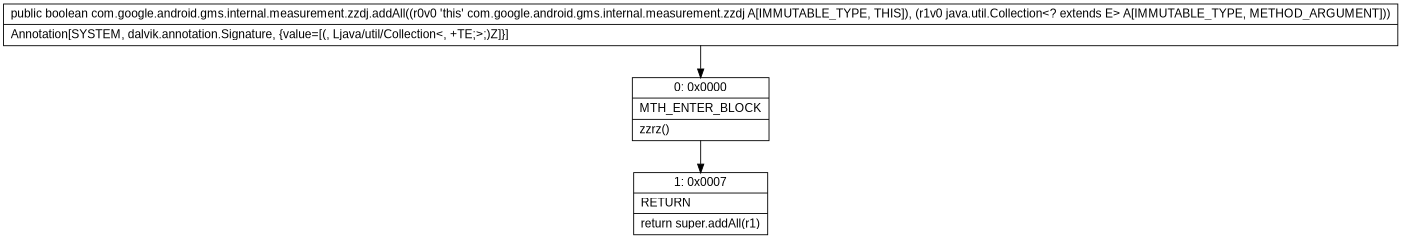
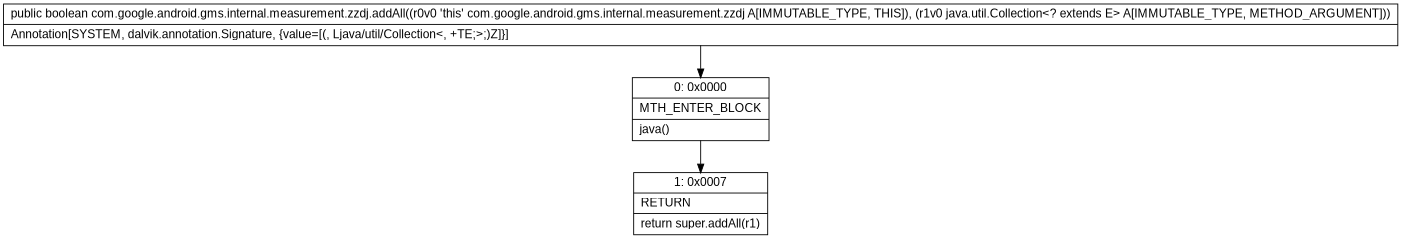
(655, 130) -> (655, 130)
